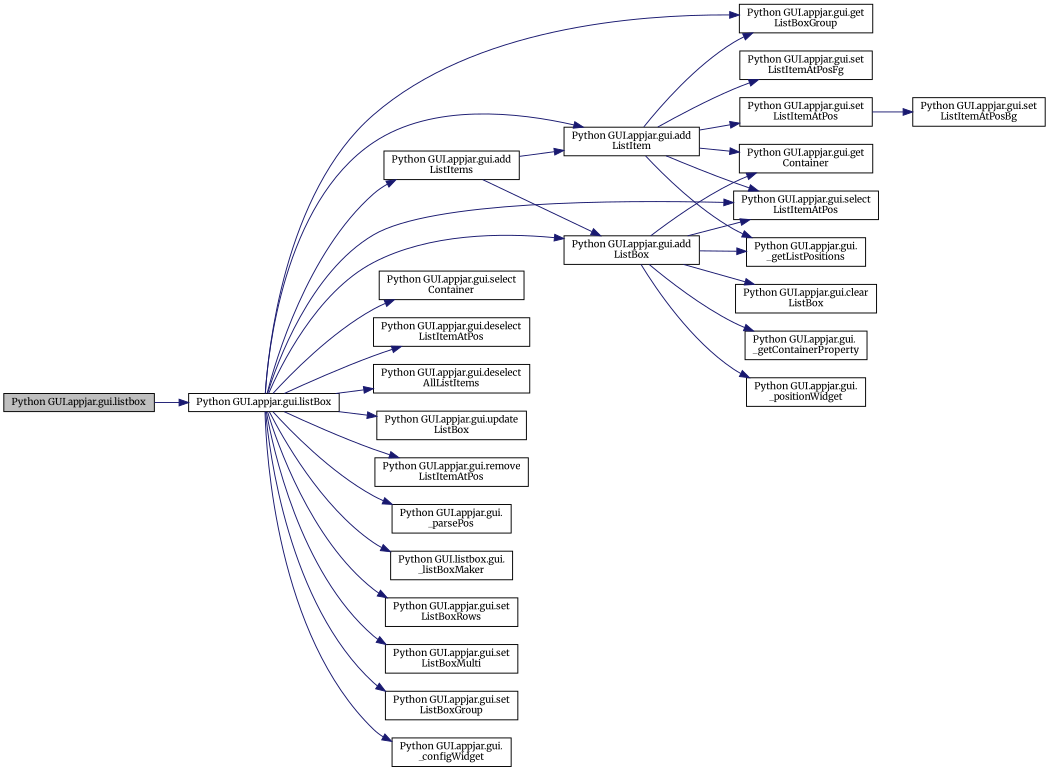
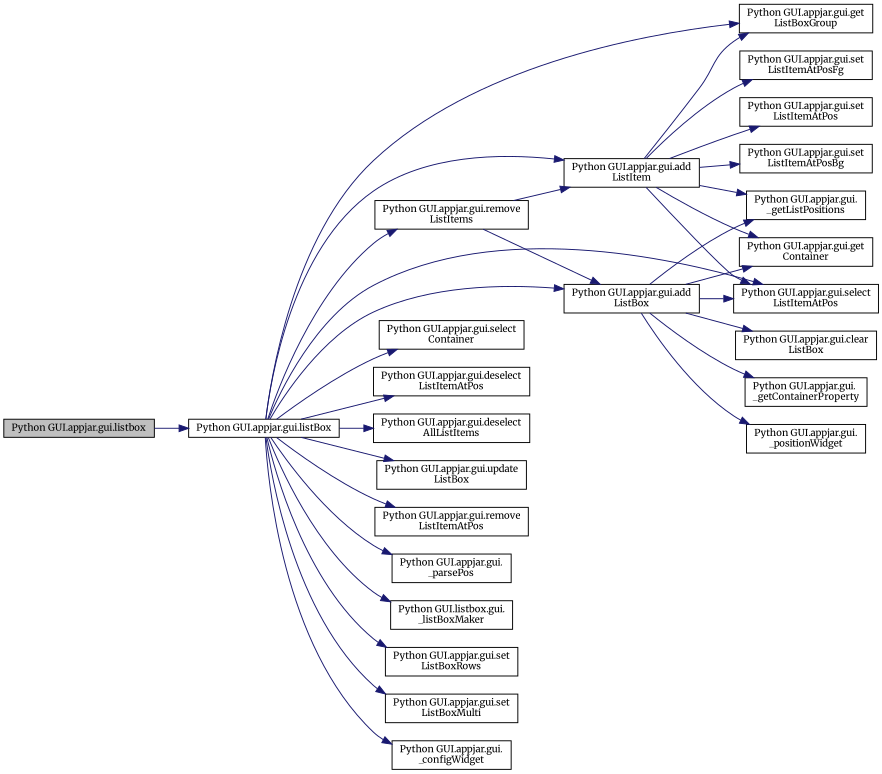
(888, 112) -> (715, 166)
(452, 165) -> (452, 215)
(452, 706) -> none
